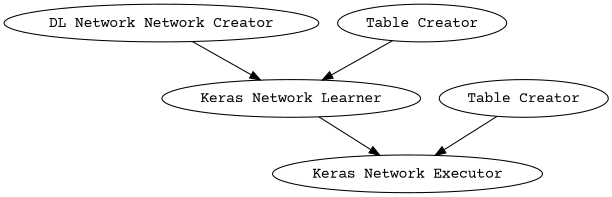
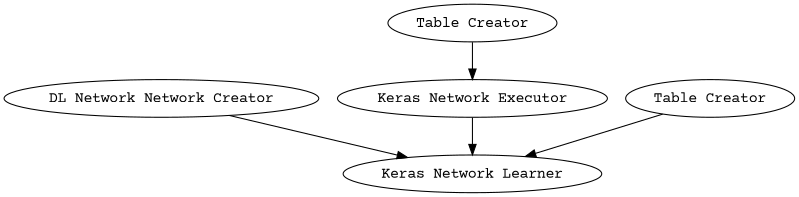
(345, 133) -> (472, 131)
